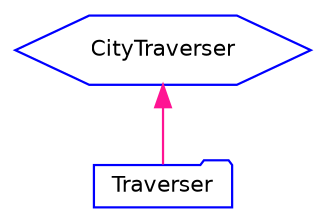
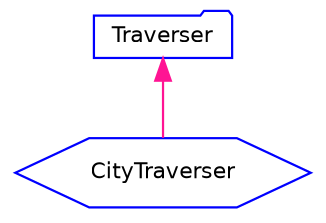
(163, 136) -> (163, 109)
